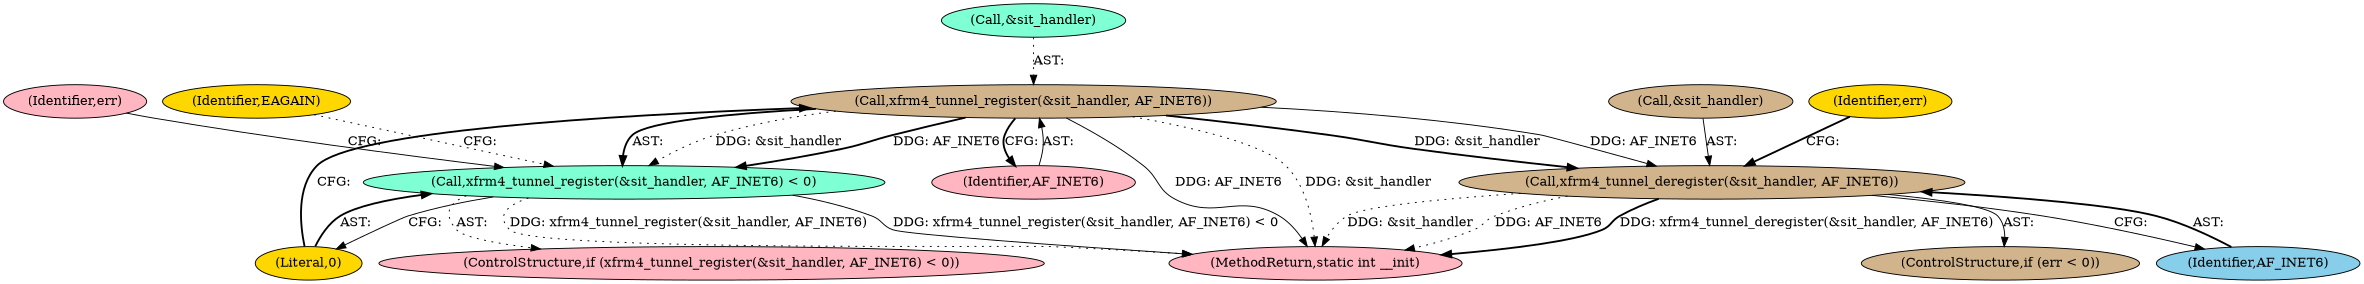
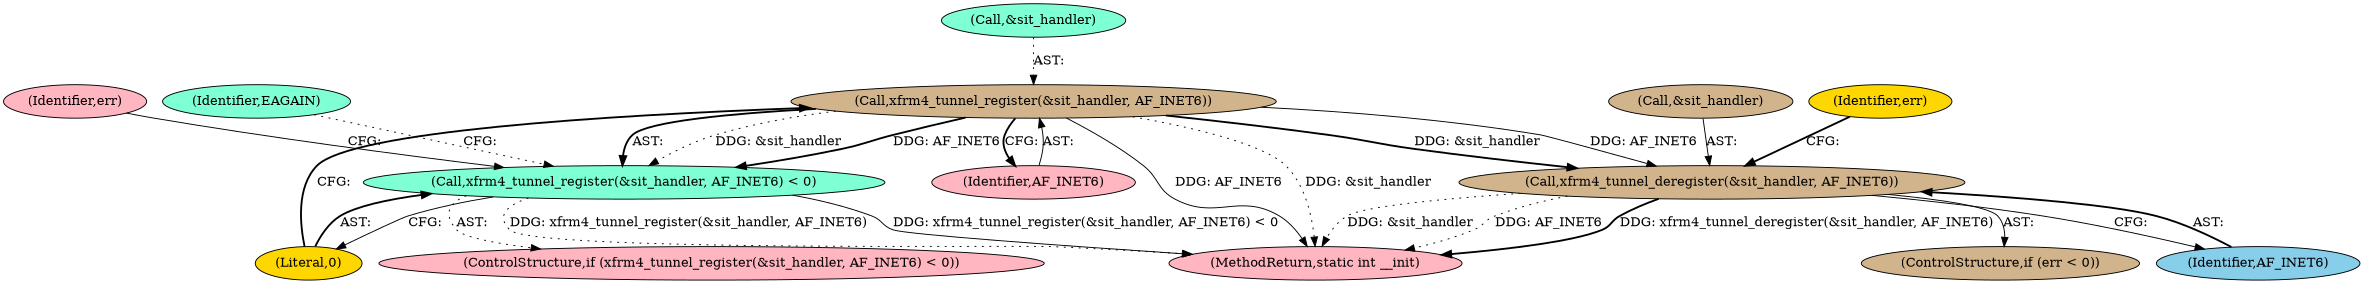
(257, 101) -> (257, 101)
